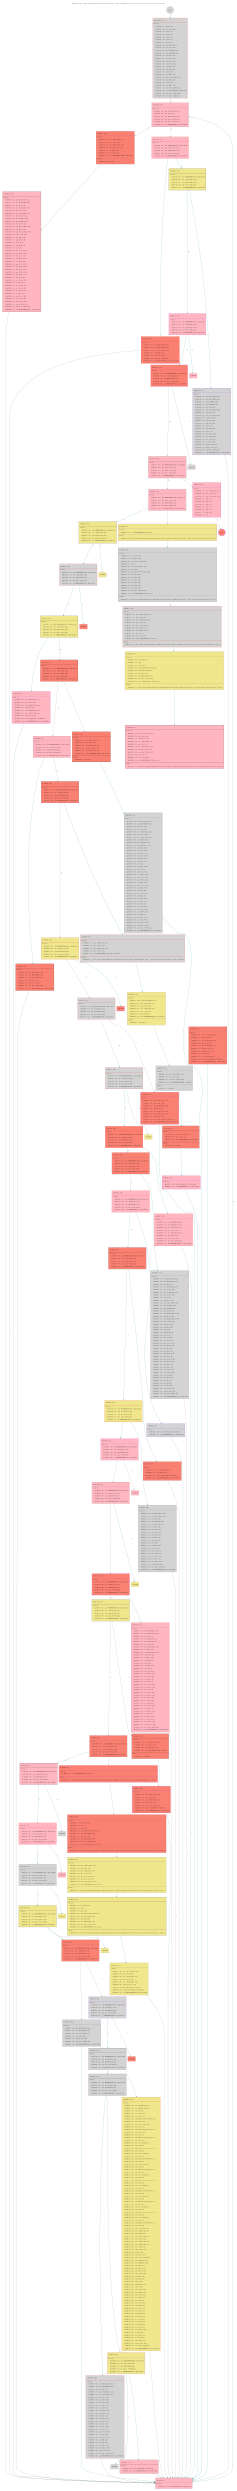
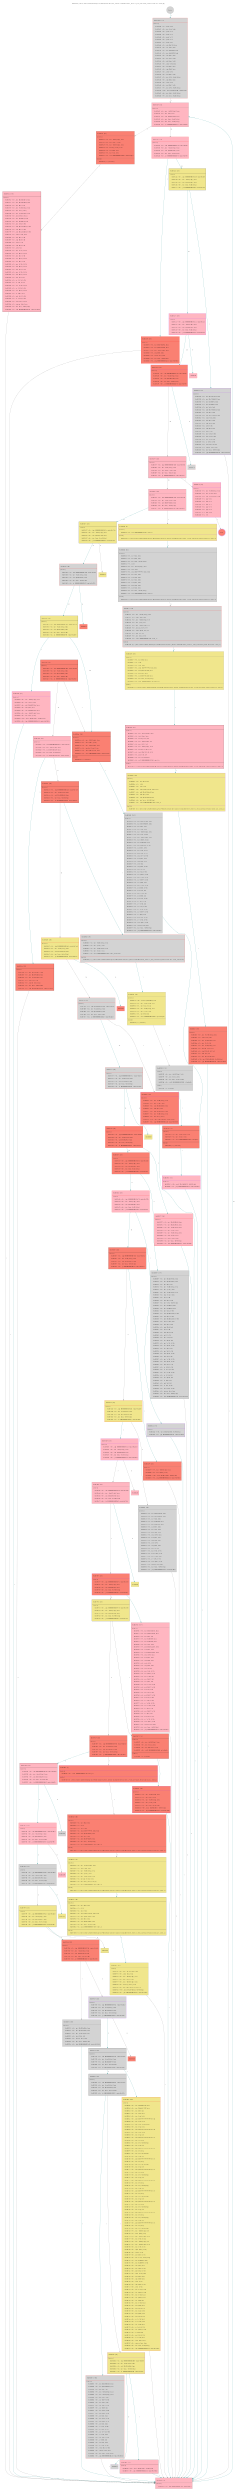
(59, 648) -> (88, 682)
none -> (176, 792)
